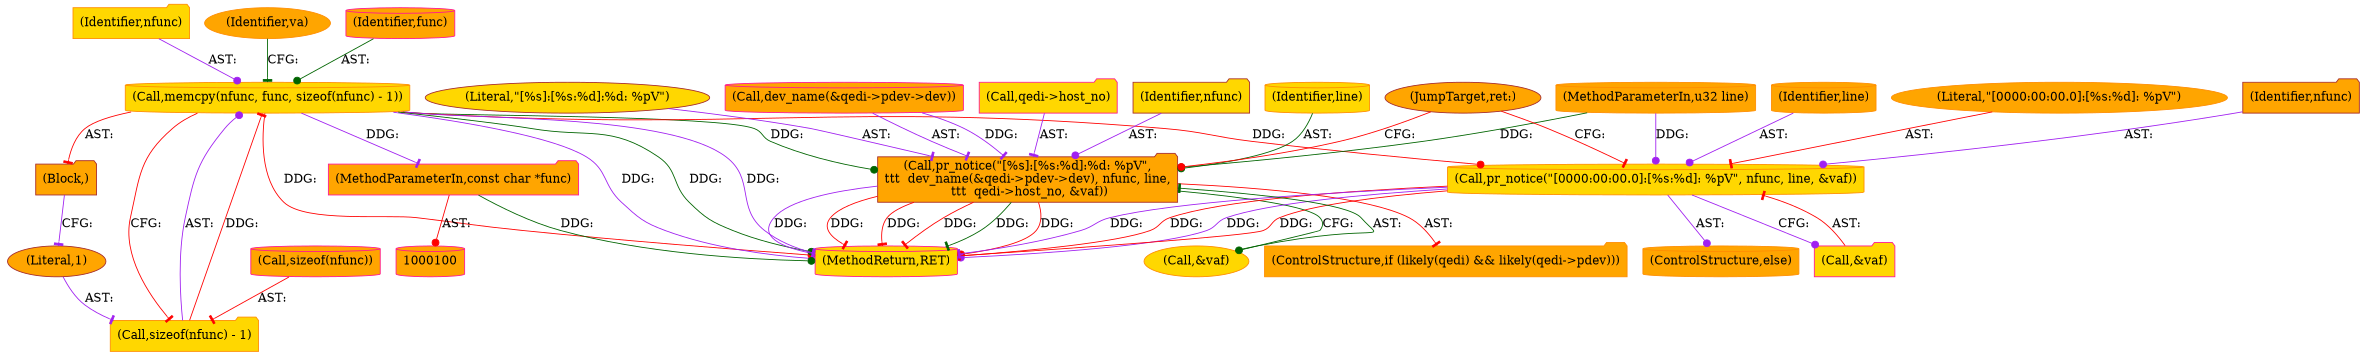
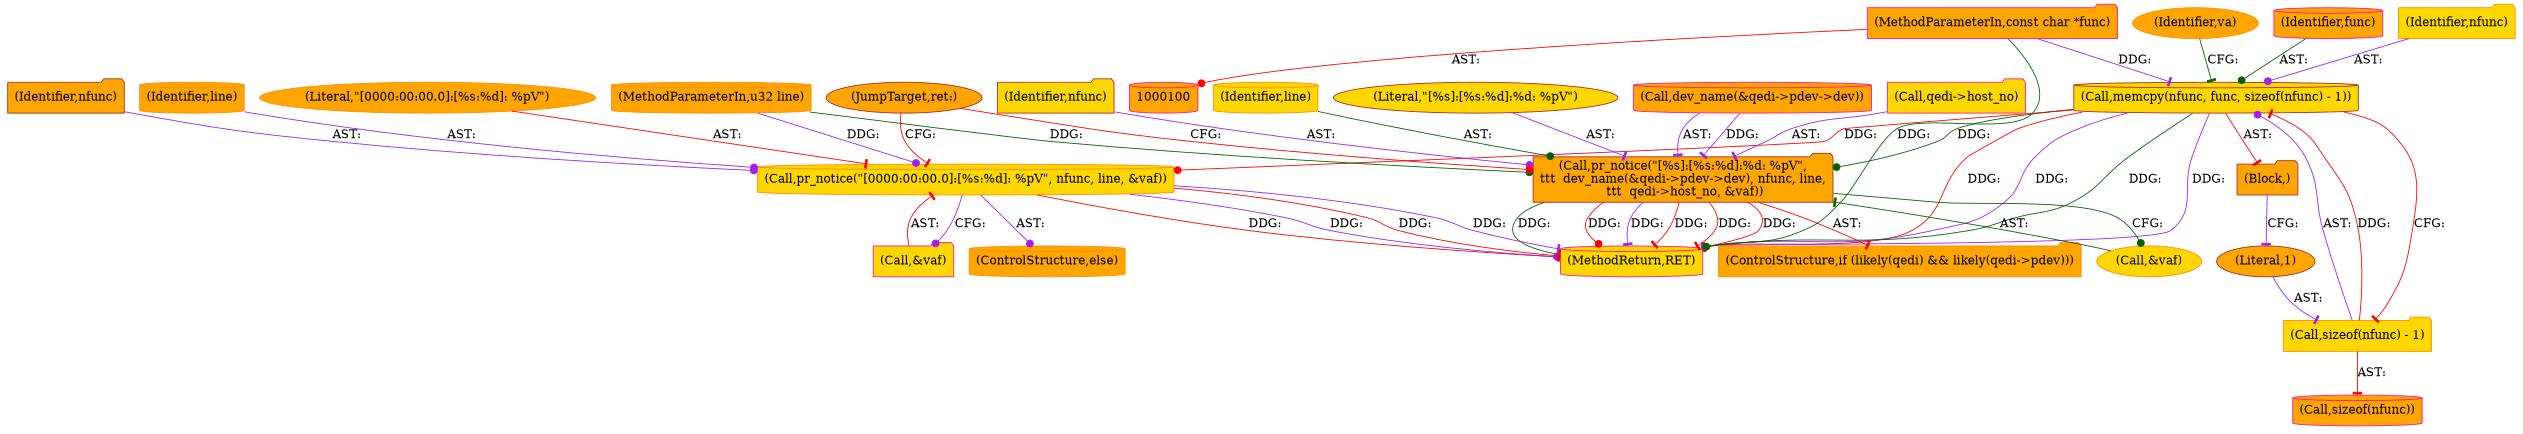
(268, 98) -> (2216, 98)
(358, 138) -> (2102, 60)
(252, 298) -> (2357, 371)
